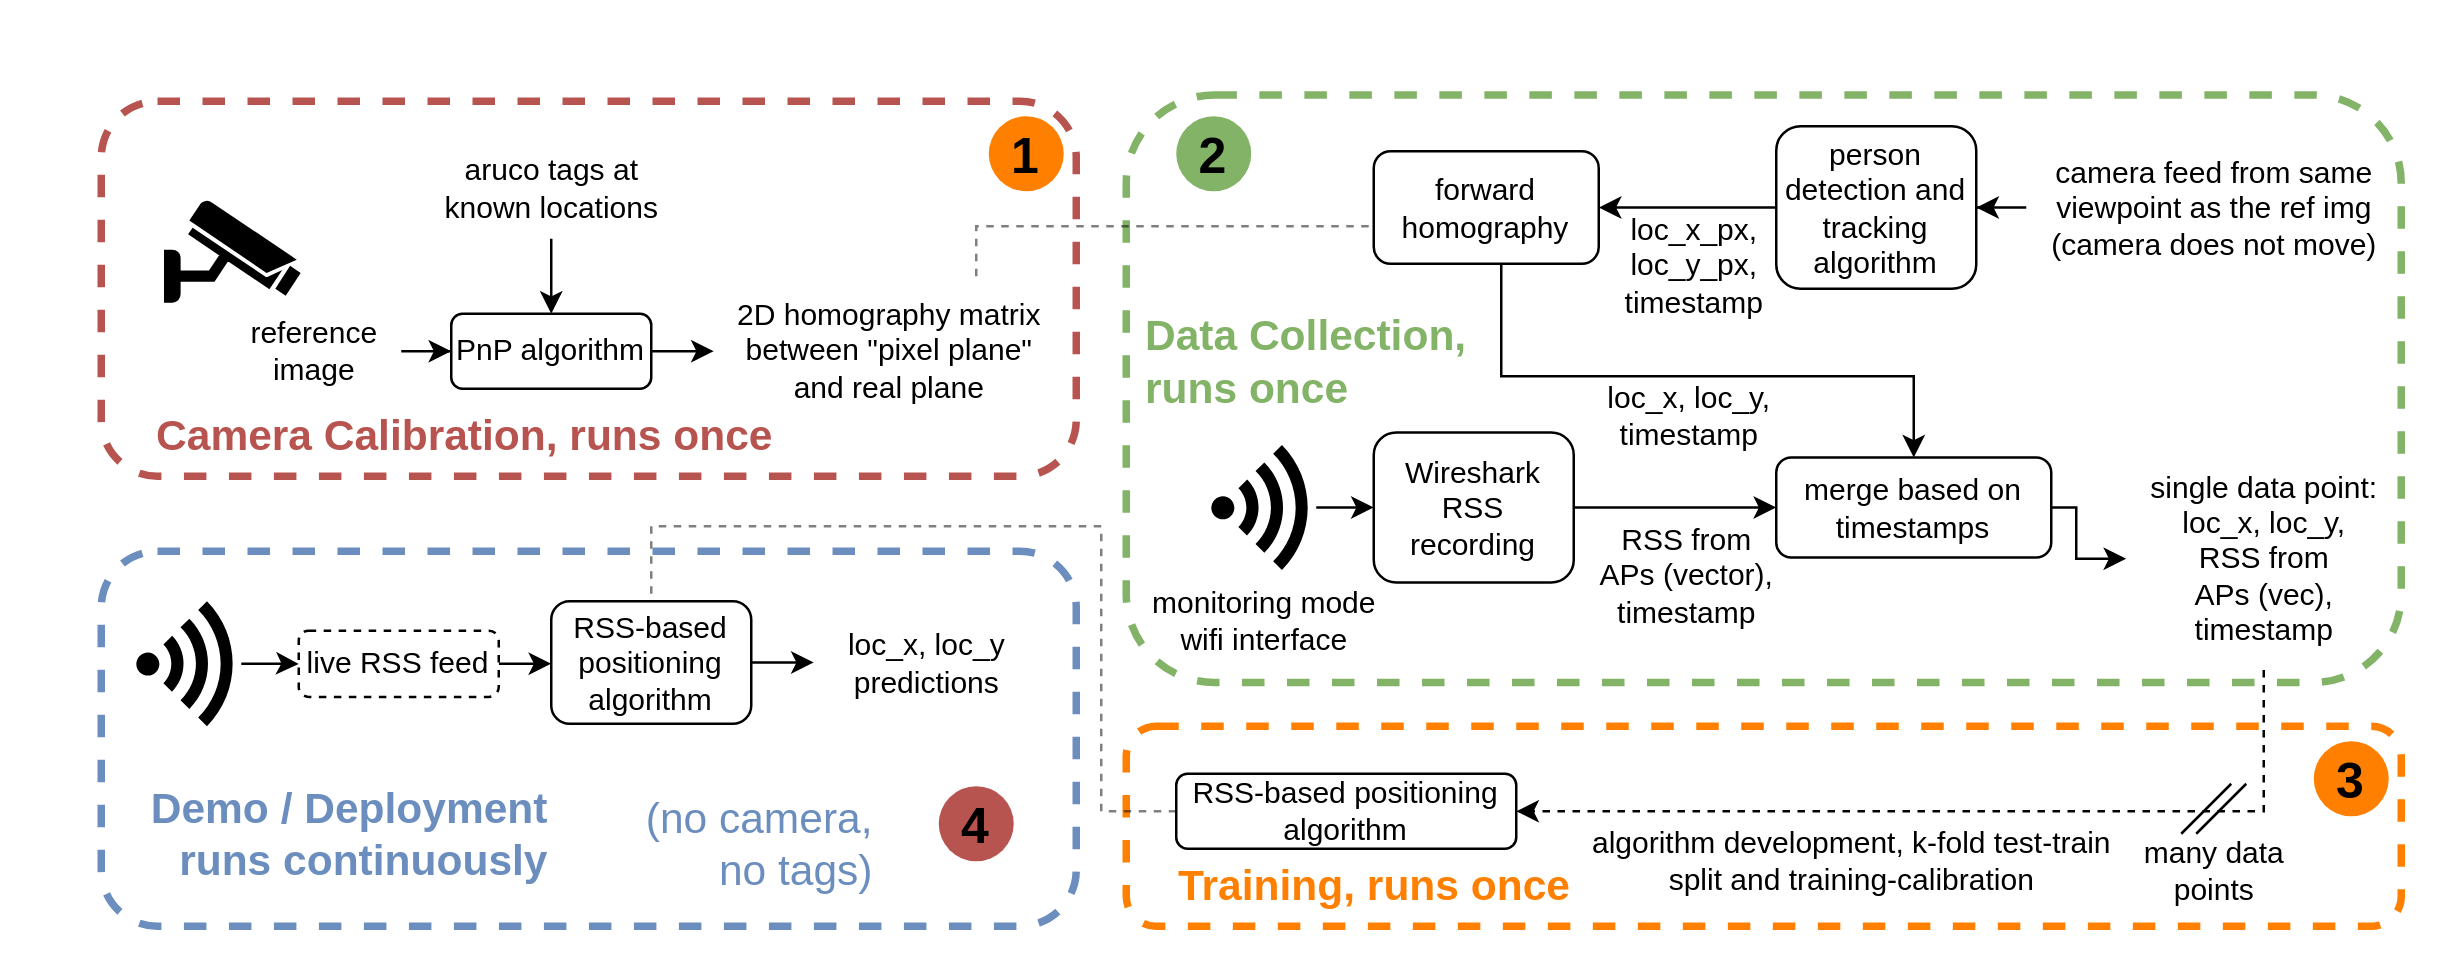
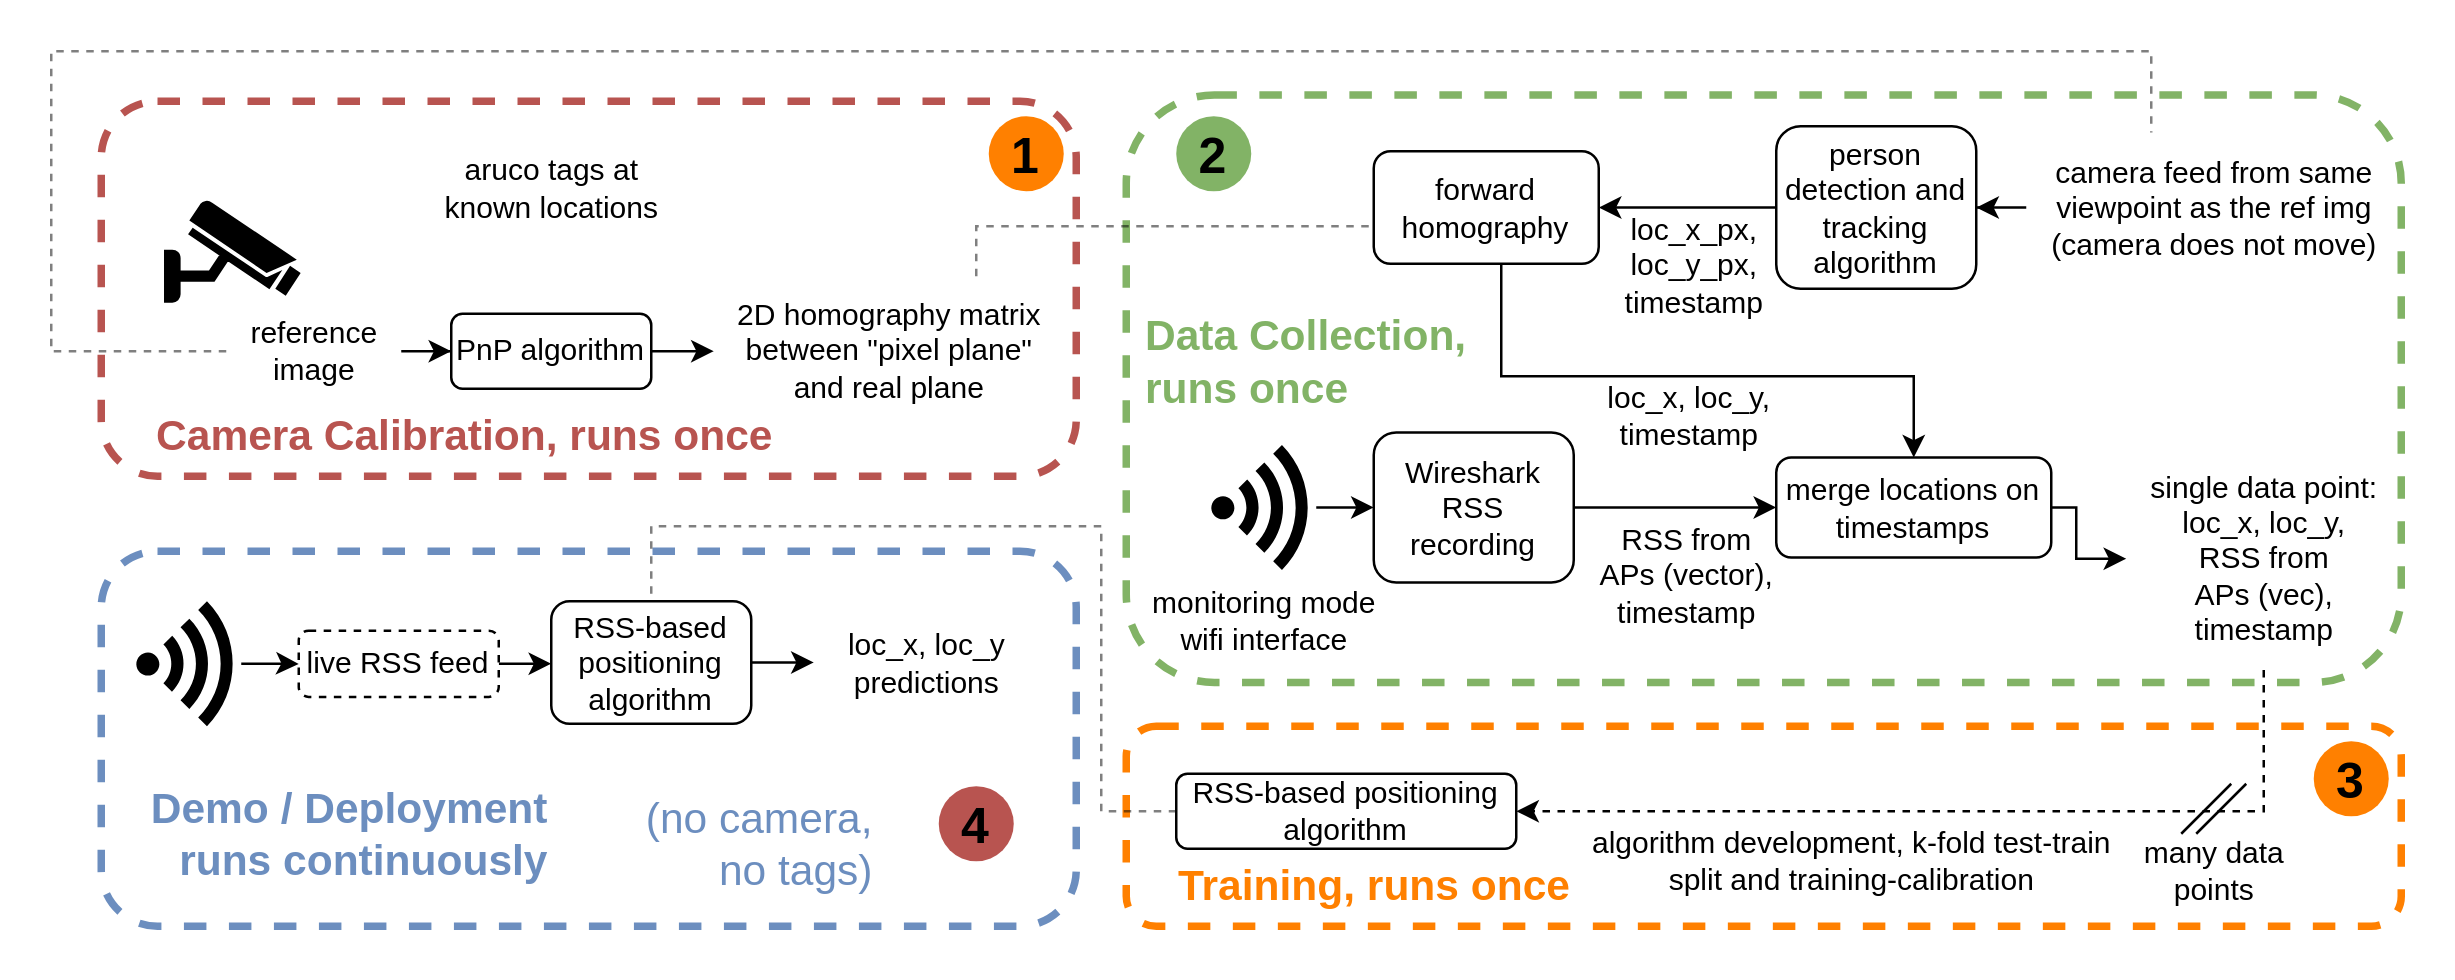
none -> (904, 51)
(551, 268) -> none
(1914, 509) -> (1914, 509)
